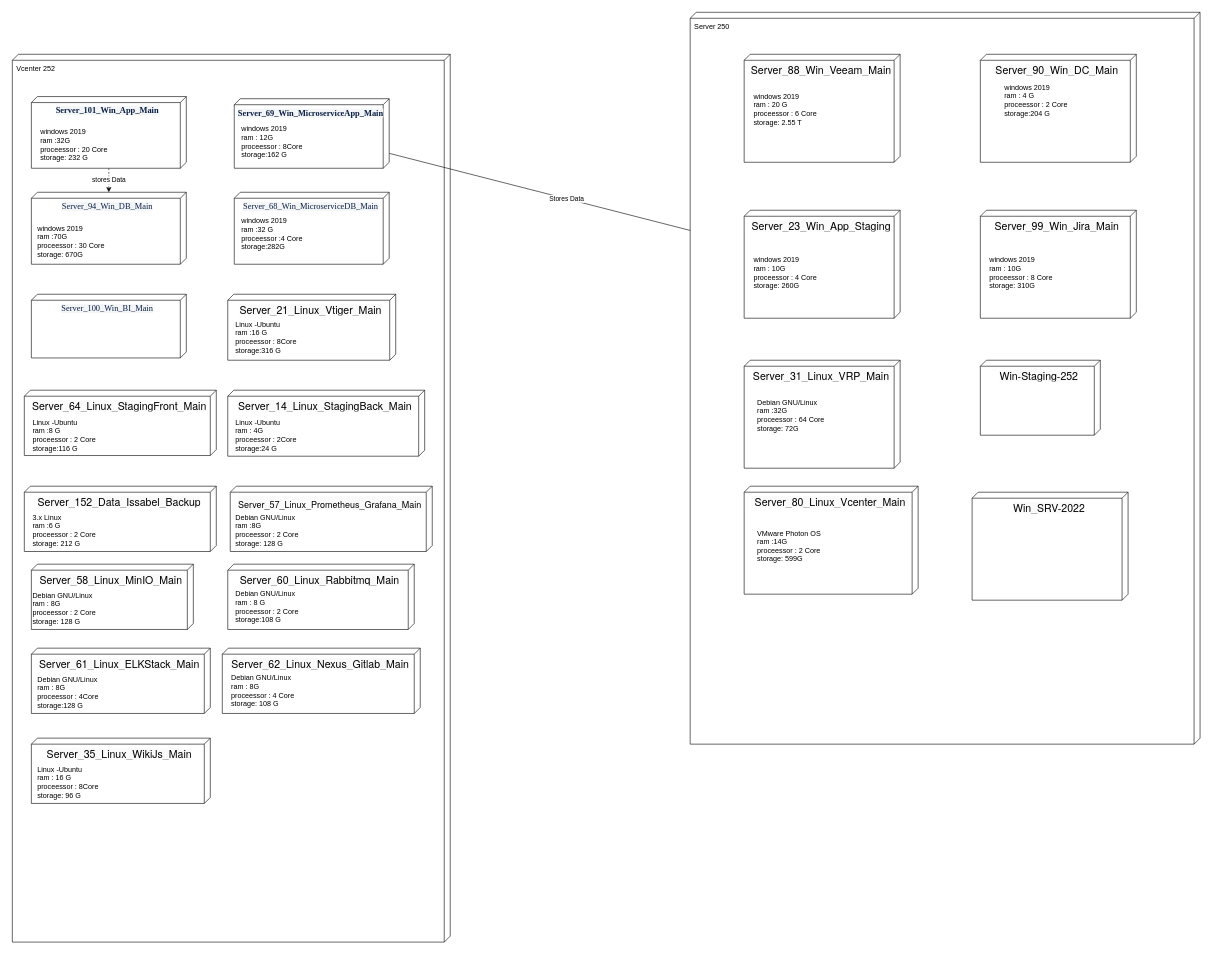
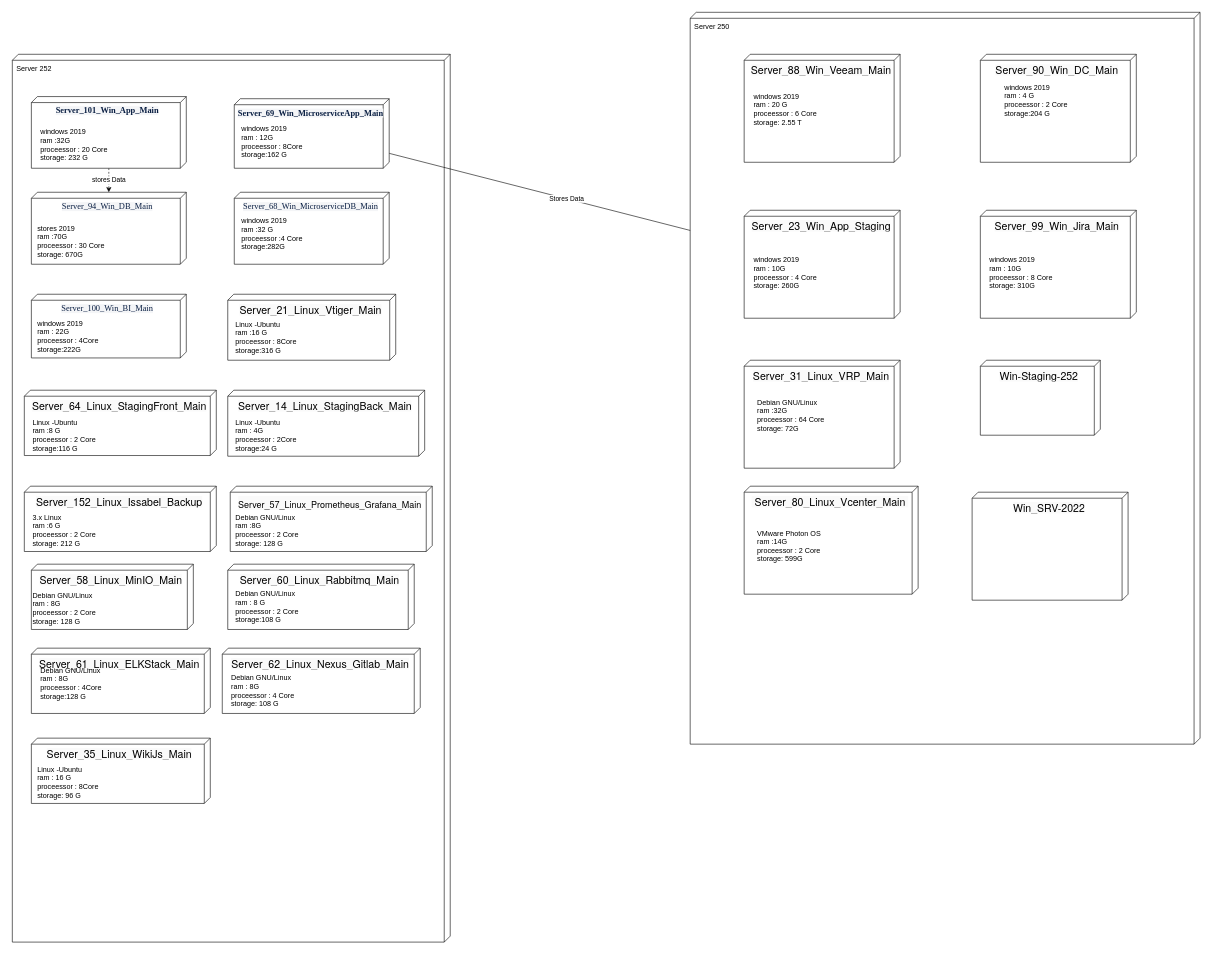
(38, 69) -> (36, 69)
(74, 242) -> (74, 242)
none -> (89, 336)
(119, 501) -> (119, 501)
(89, 693) -> (92, 684)
